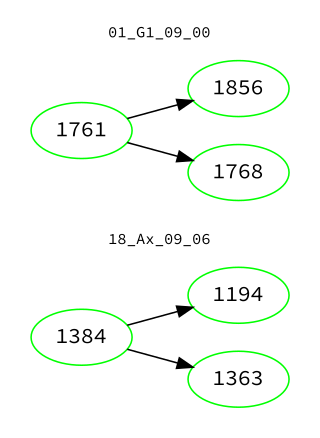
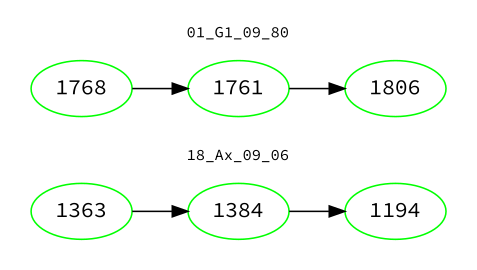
(160, 33) -> (239, 33)
(239, 89) -> (396, 89)
(153, 149) -> (152, 89)
(153, 356) -> (152, 211)
